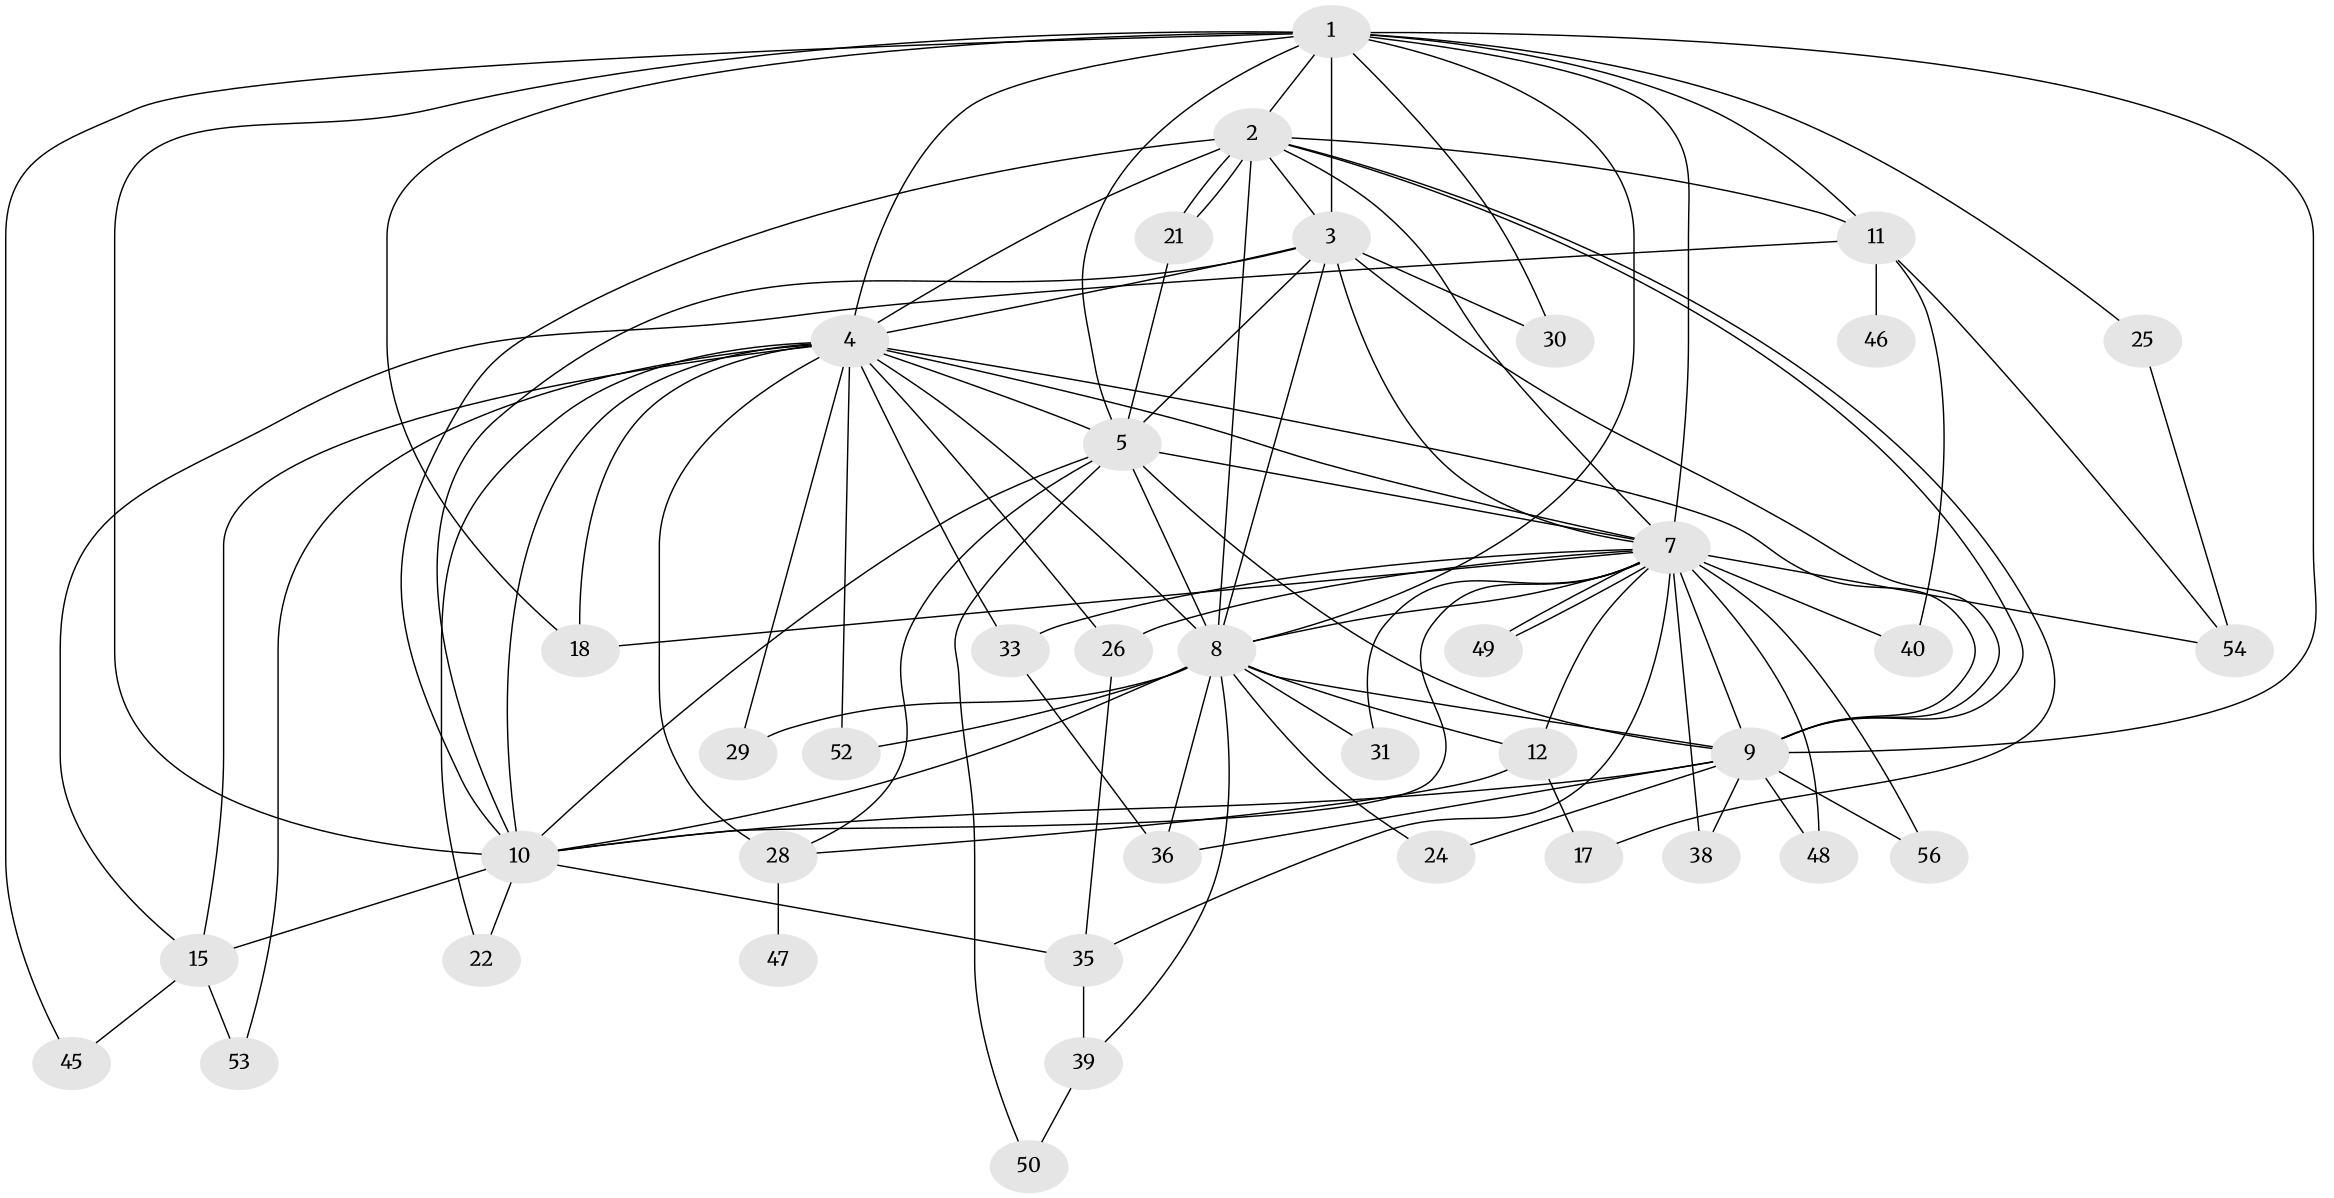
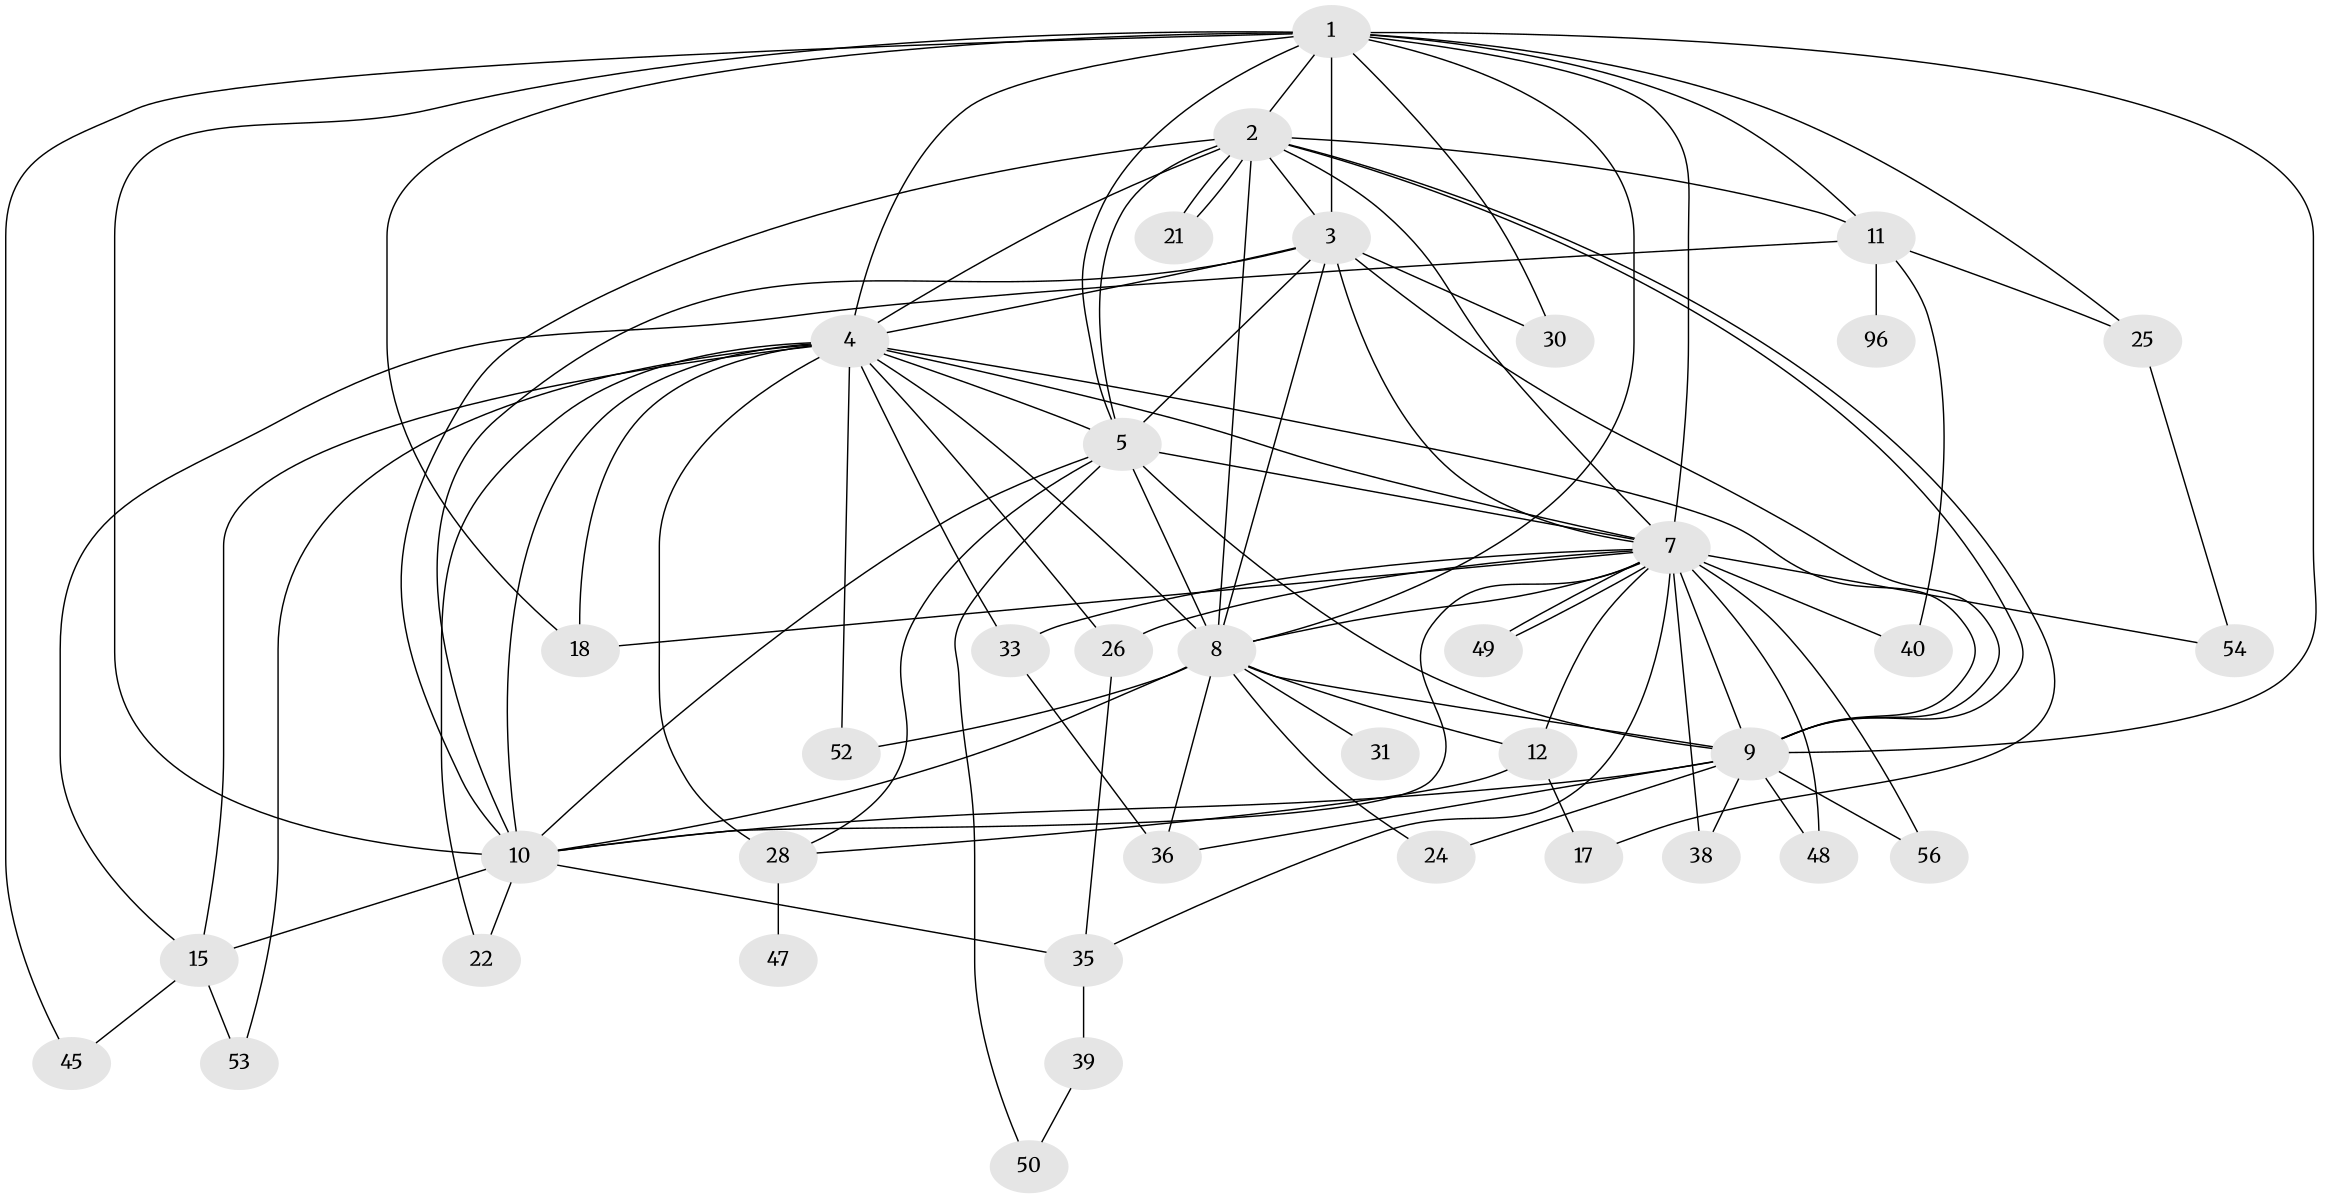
(1148, 341) -> (1106, 256)
(1876, 341) -> (1876, 341)
(2062, 440) -> (2011, 288)
(1453, 583) -> none
(738, 754) -> none
(1216, 876) -> none
